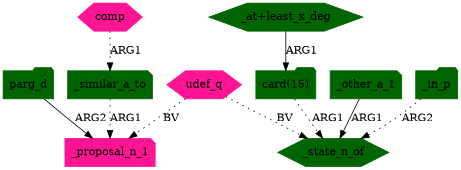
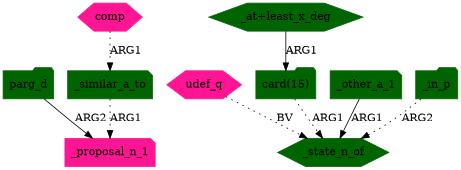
(160, 116) -> none
